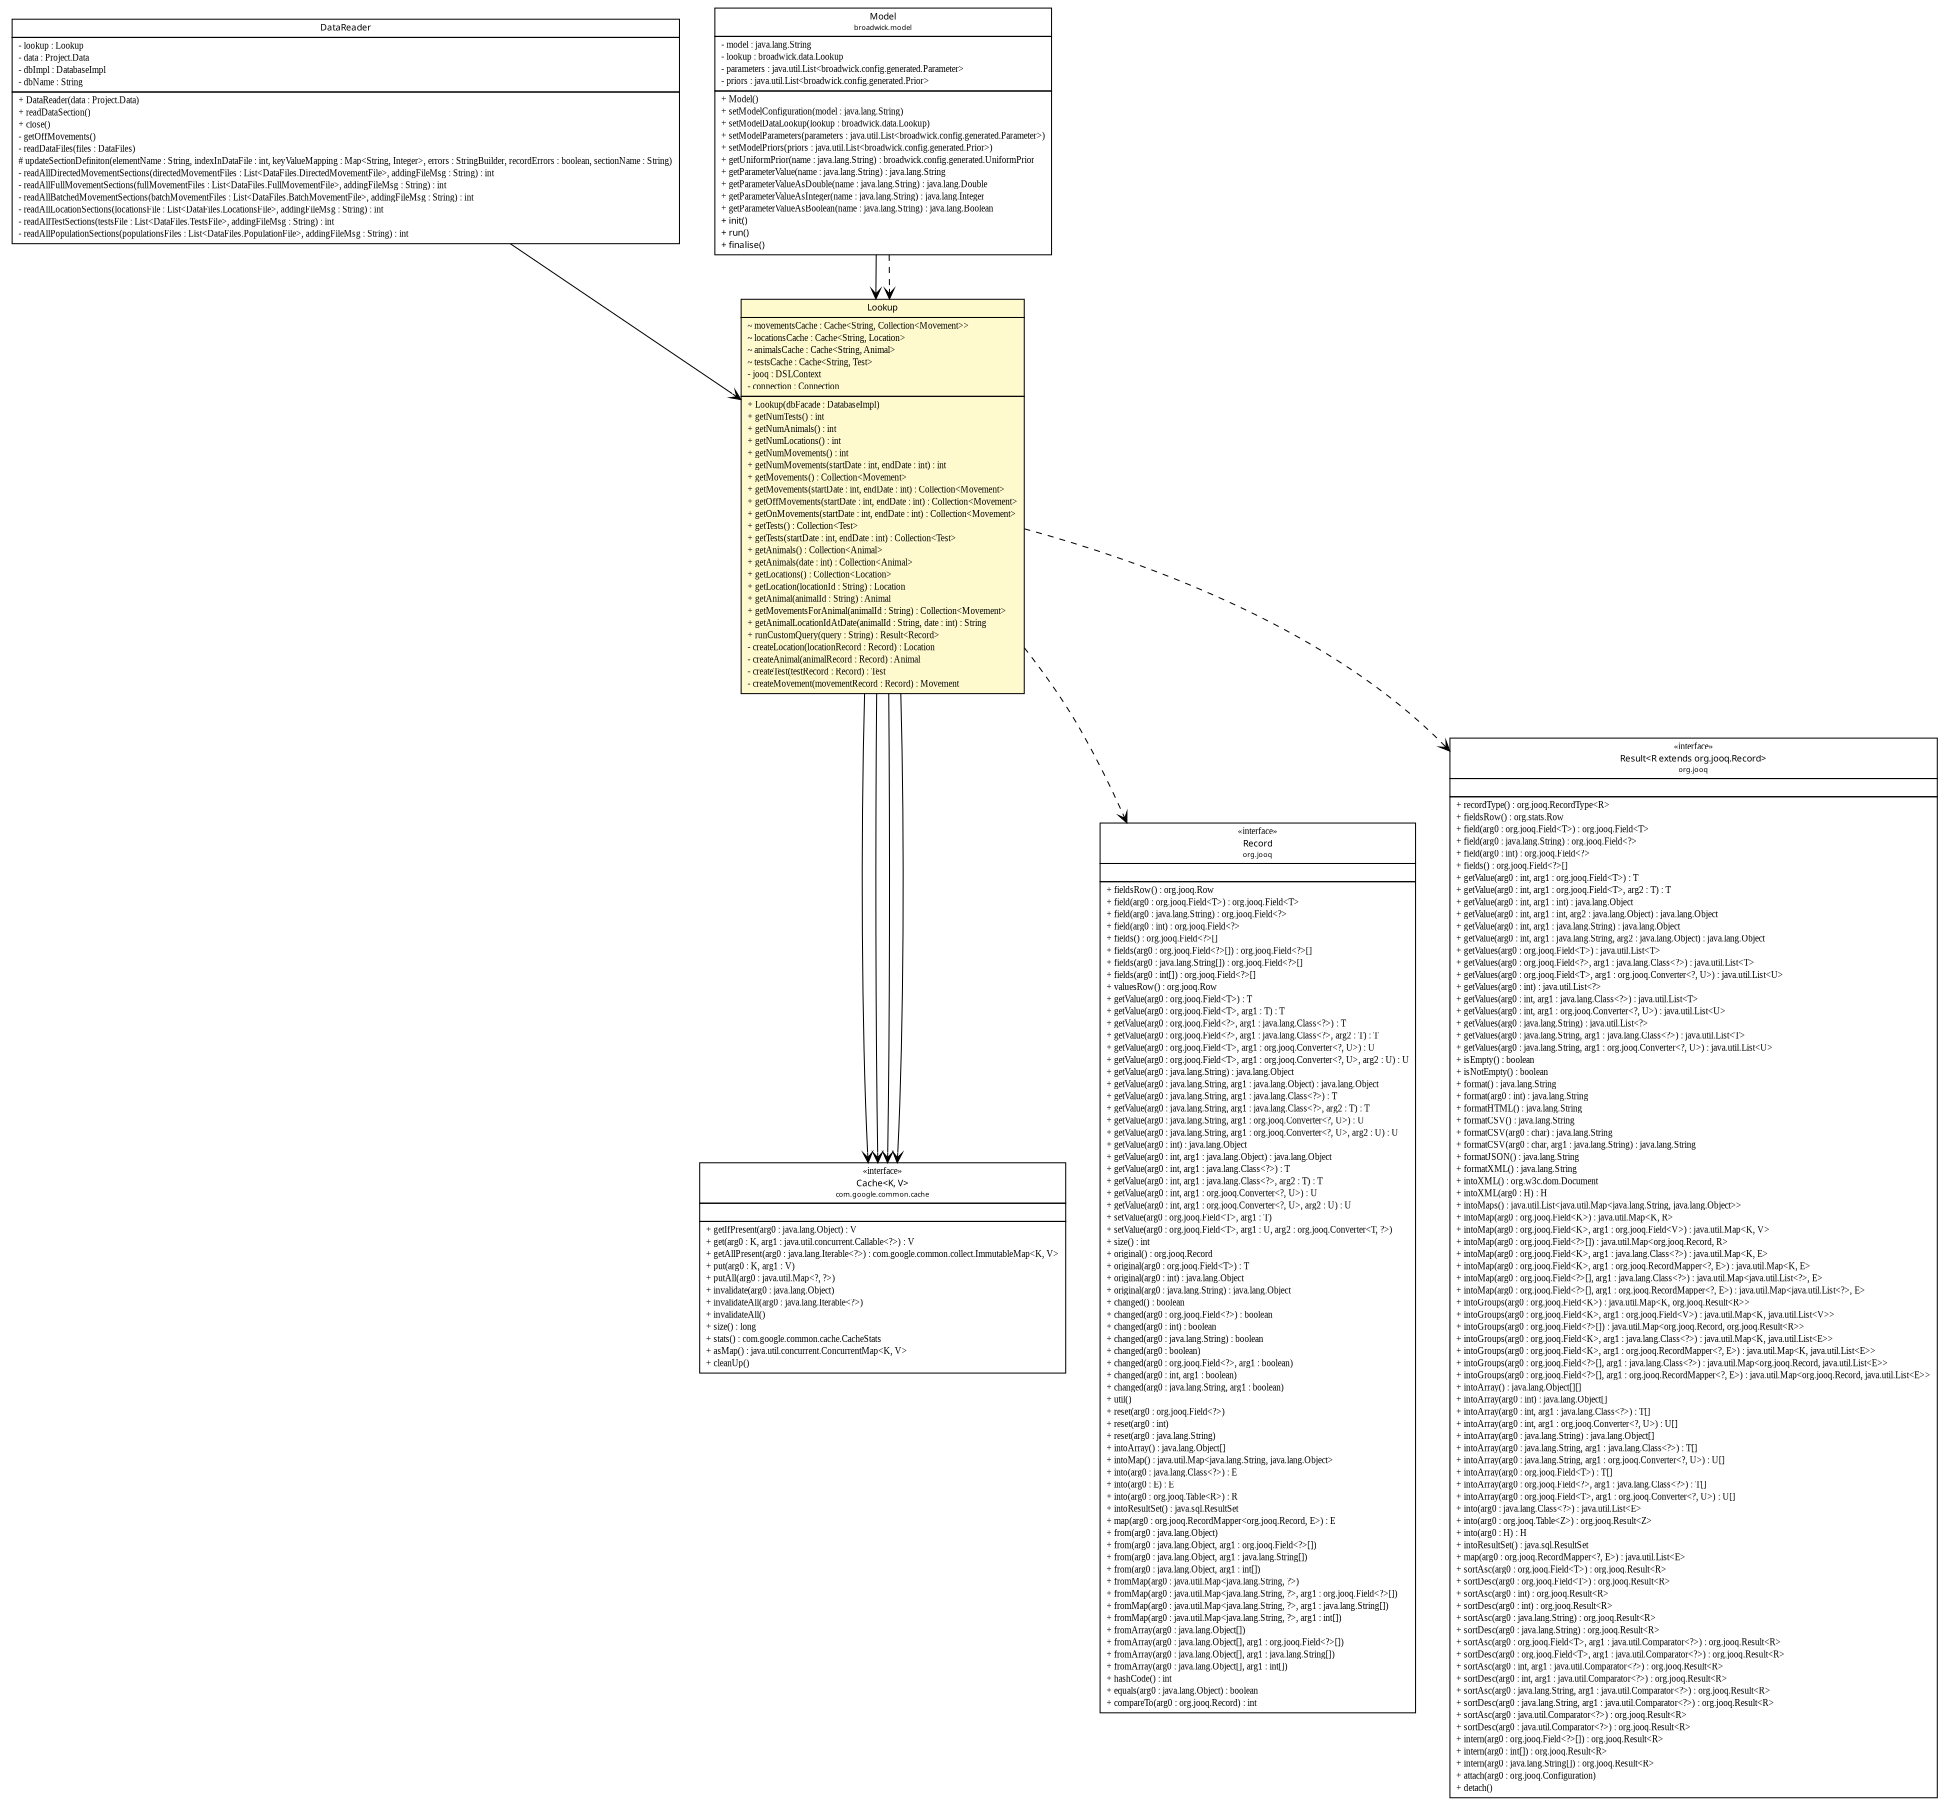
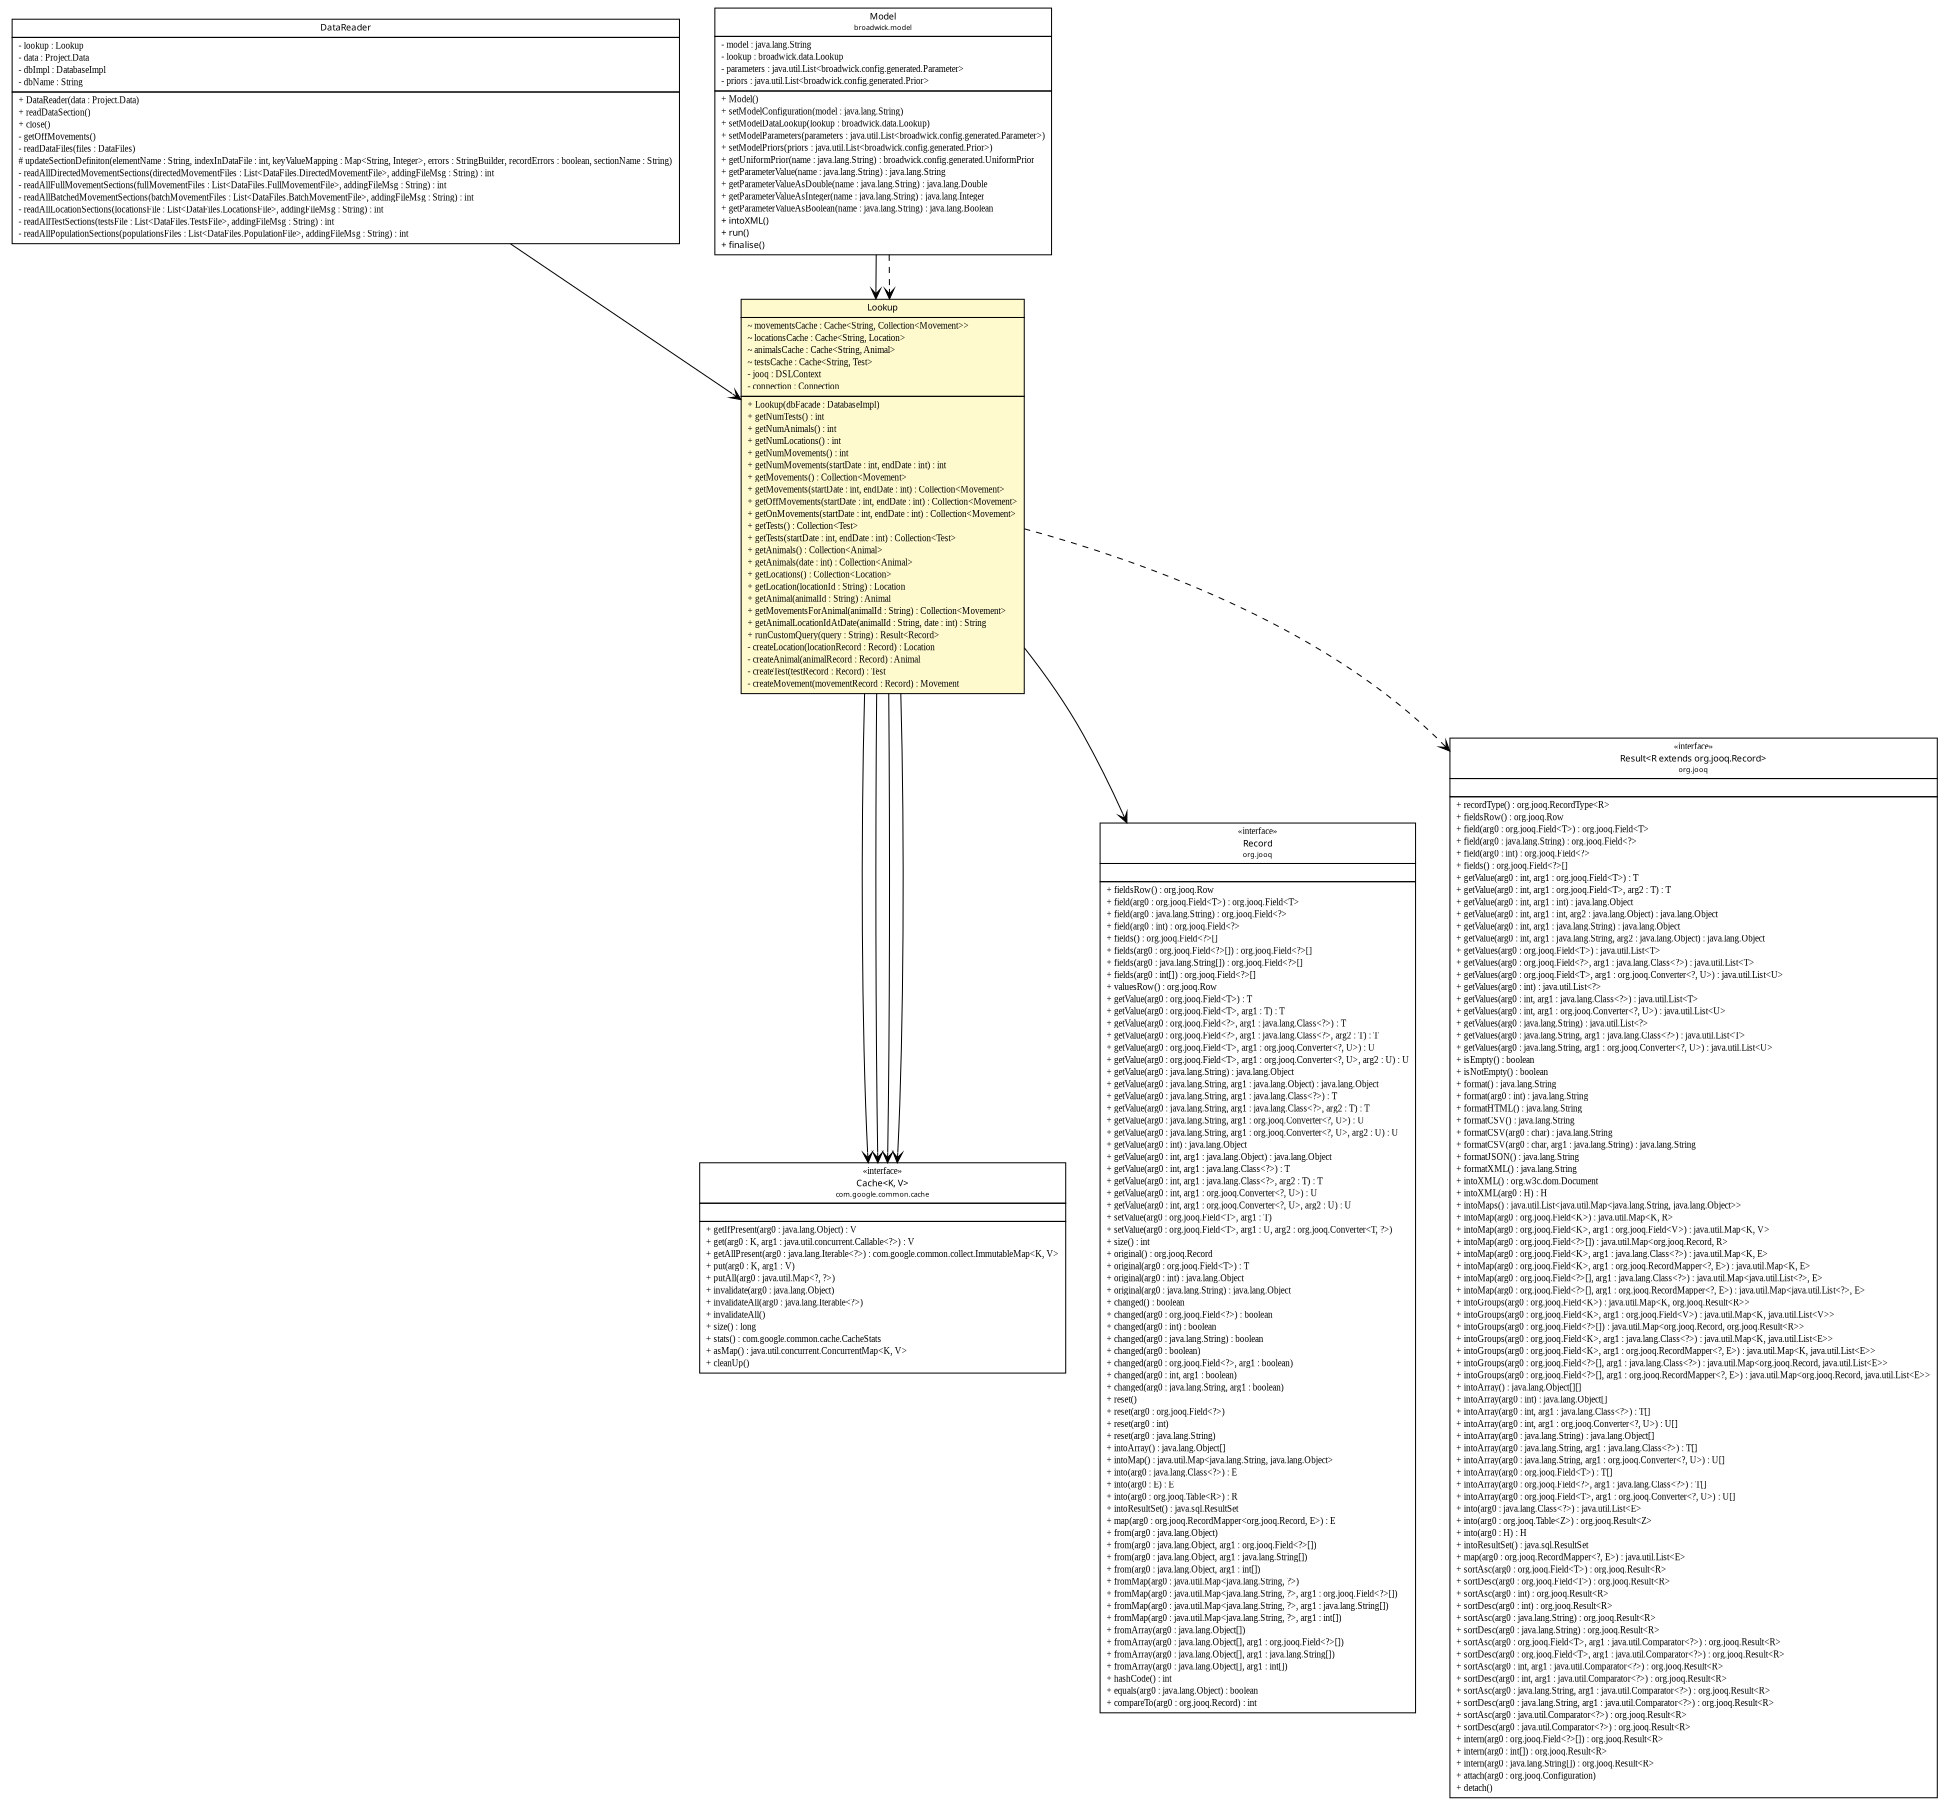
(735, 221) -> (745, 221)
(1079, 727) -> (1079, 727)
(1511, 817) -> (1511, 817)
(1119, 1400) -> (1122, 1400)
